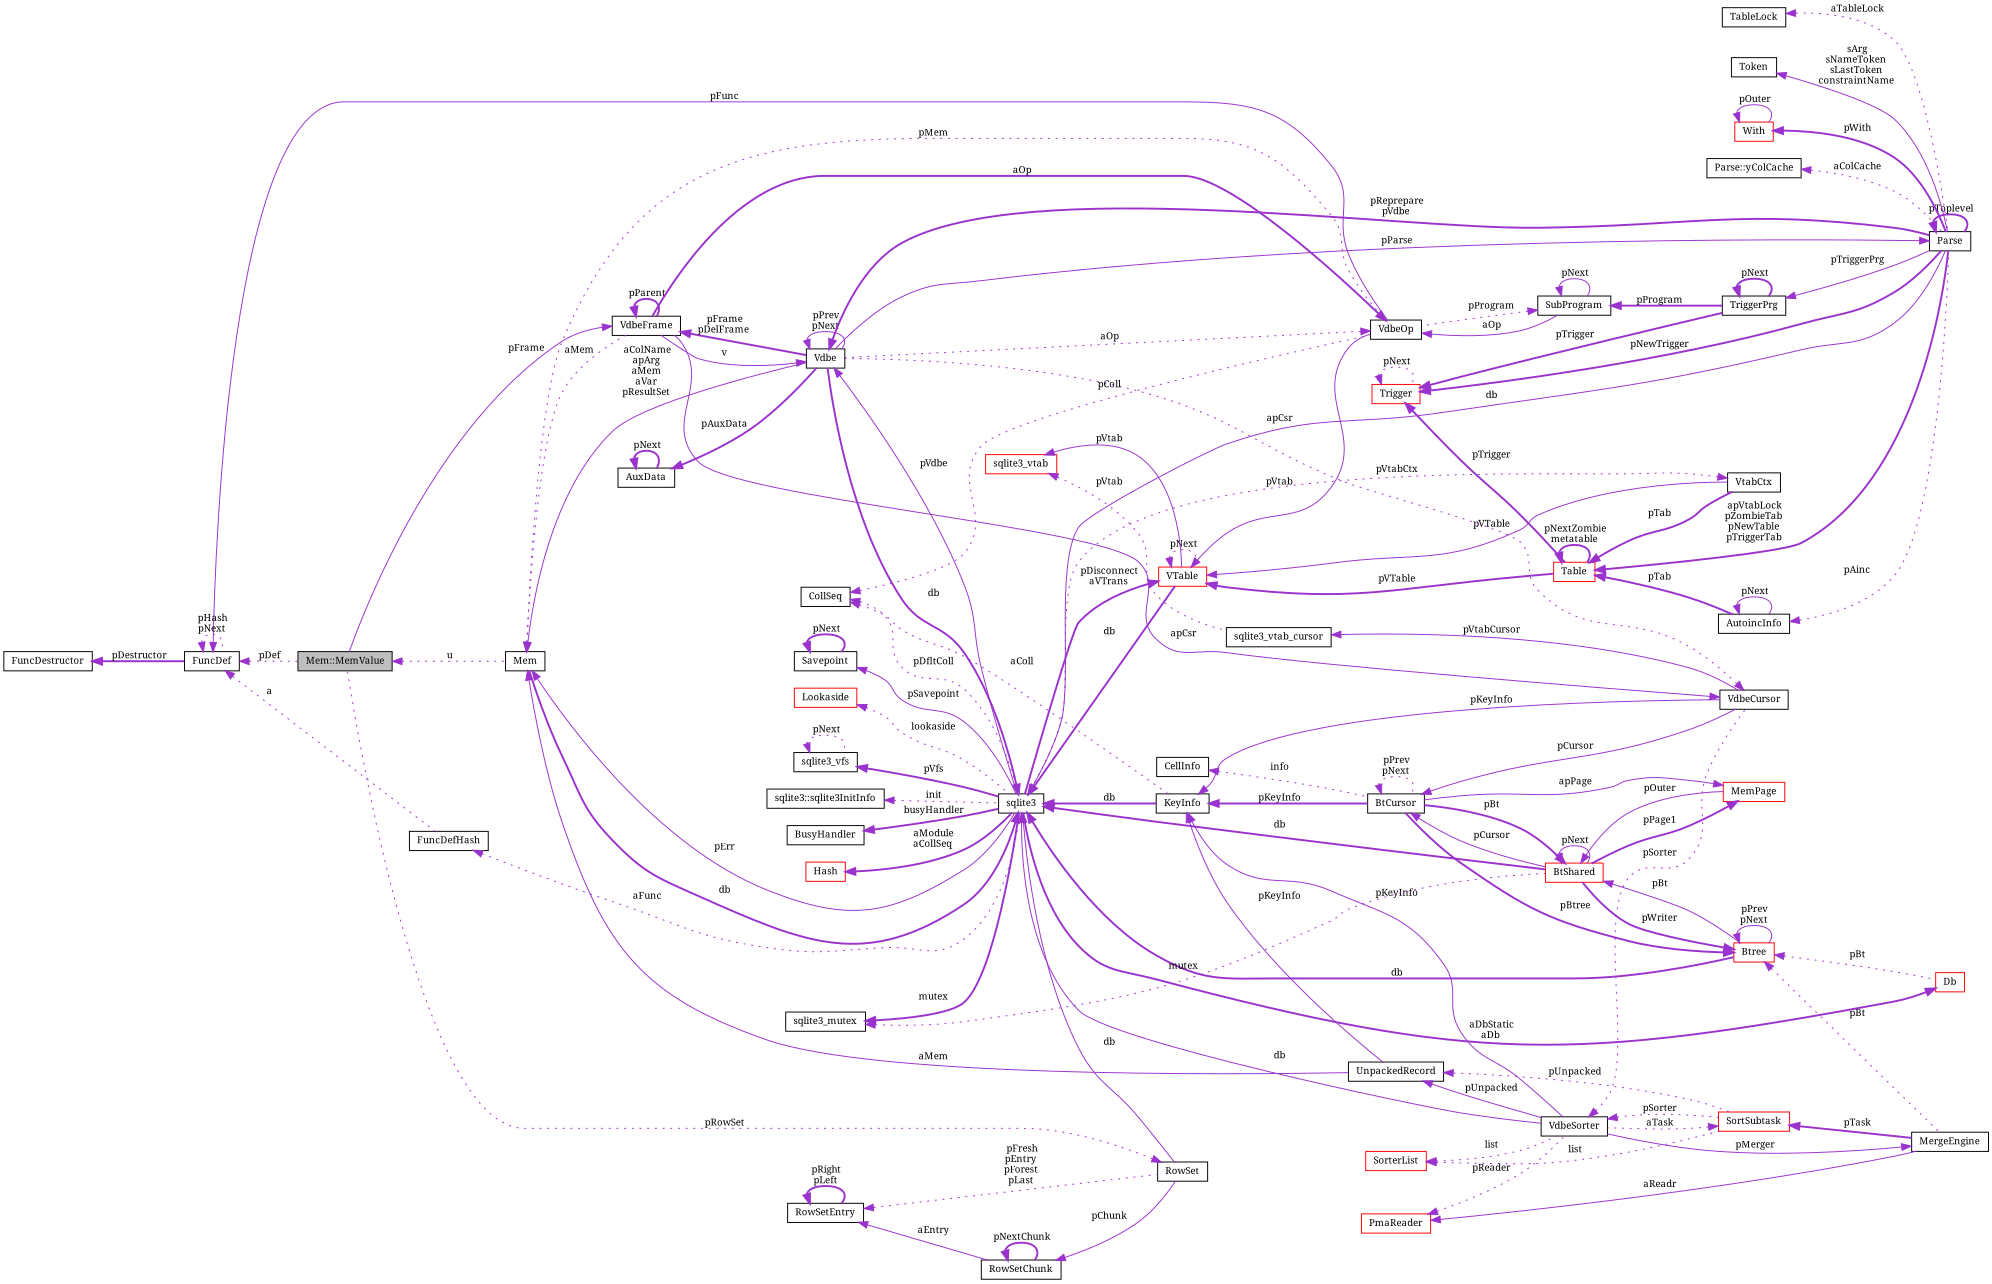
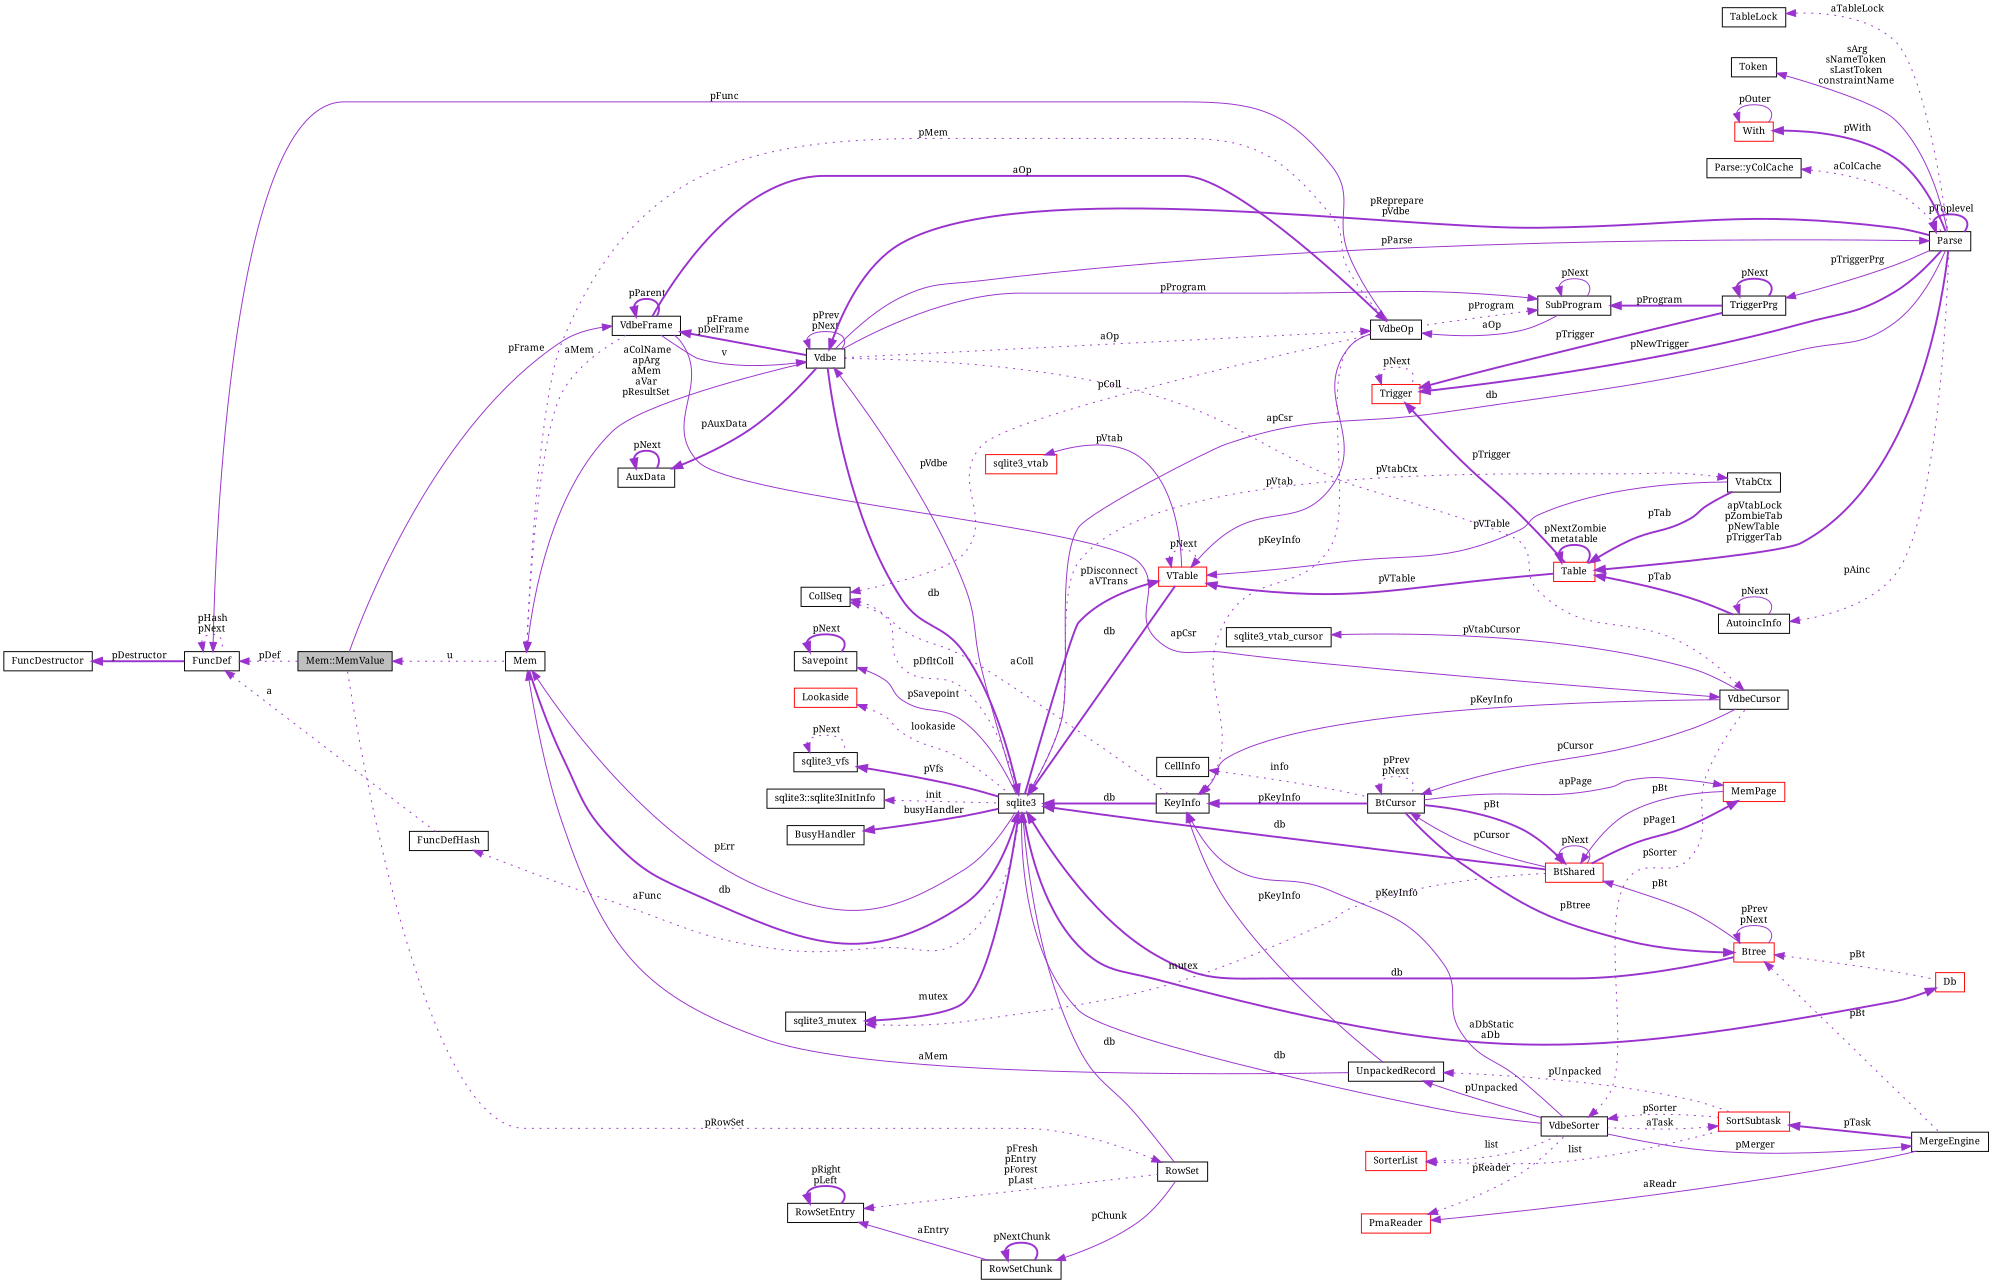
none -> (1180, 293)
(1146, 555) -> none
none -> (1304, 573)
(1659, 789) -> (1659, 789)
(826, 872) -> none
(1645, 930) -> none
